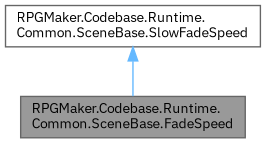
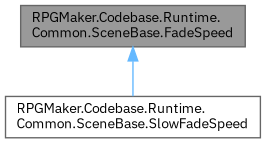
(133, 79) -> (133, 79)
